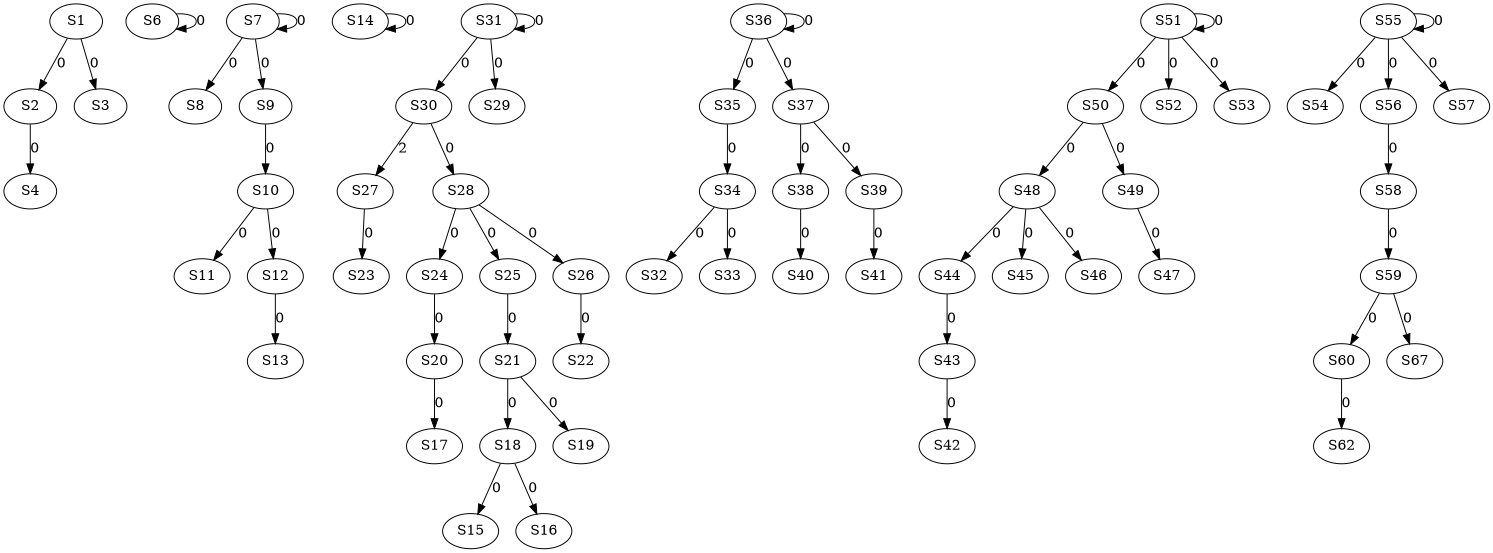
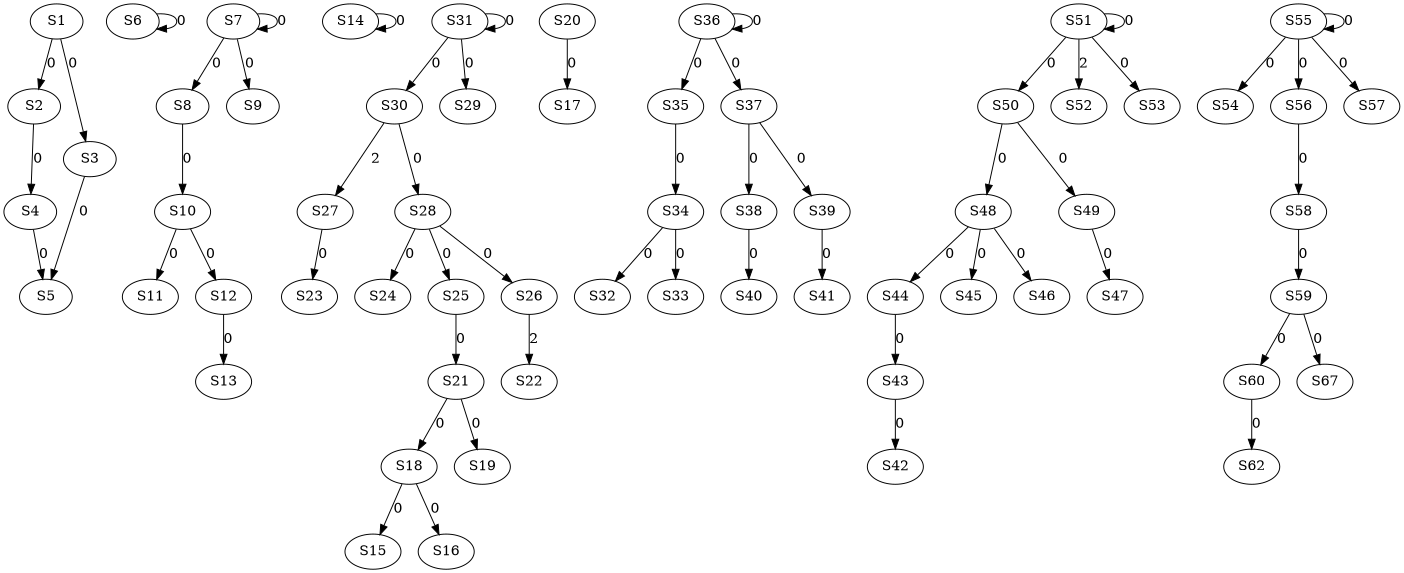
(1174, 64) -> (1084, 64)
(266, 144) -> (183, 154)
none -> (46, 297)
(434, 314) -> none
(586, 319) -> (534, 339)
